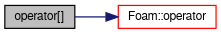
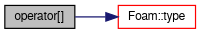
(167, 17) -> (157, 17)
